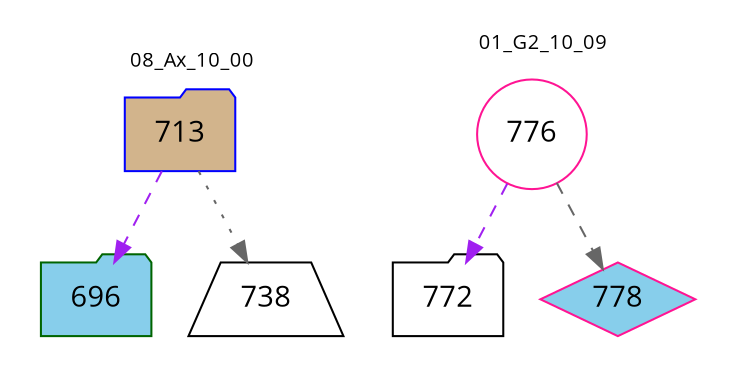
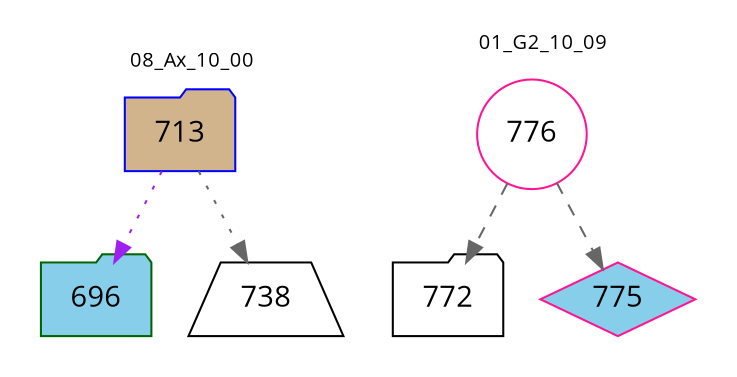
(143, 208) -> (143, 208)
(492, 214) -> (492, 214)
(618, 299) -> (618, 299)
